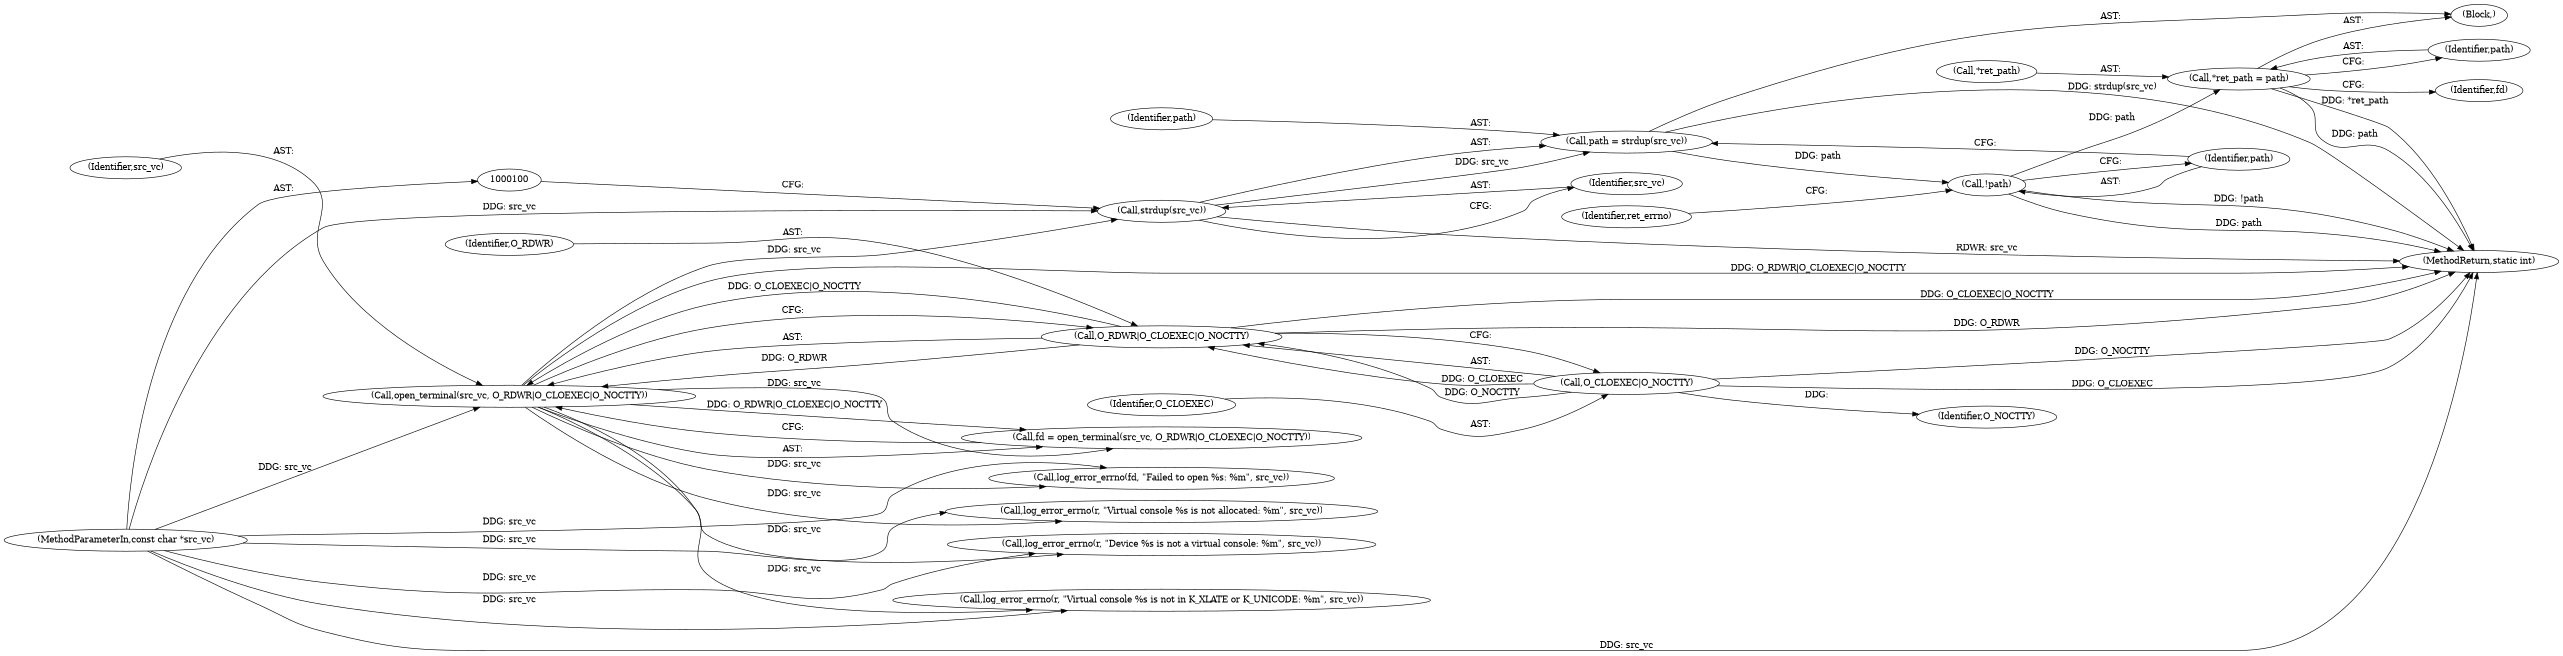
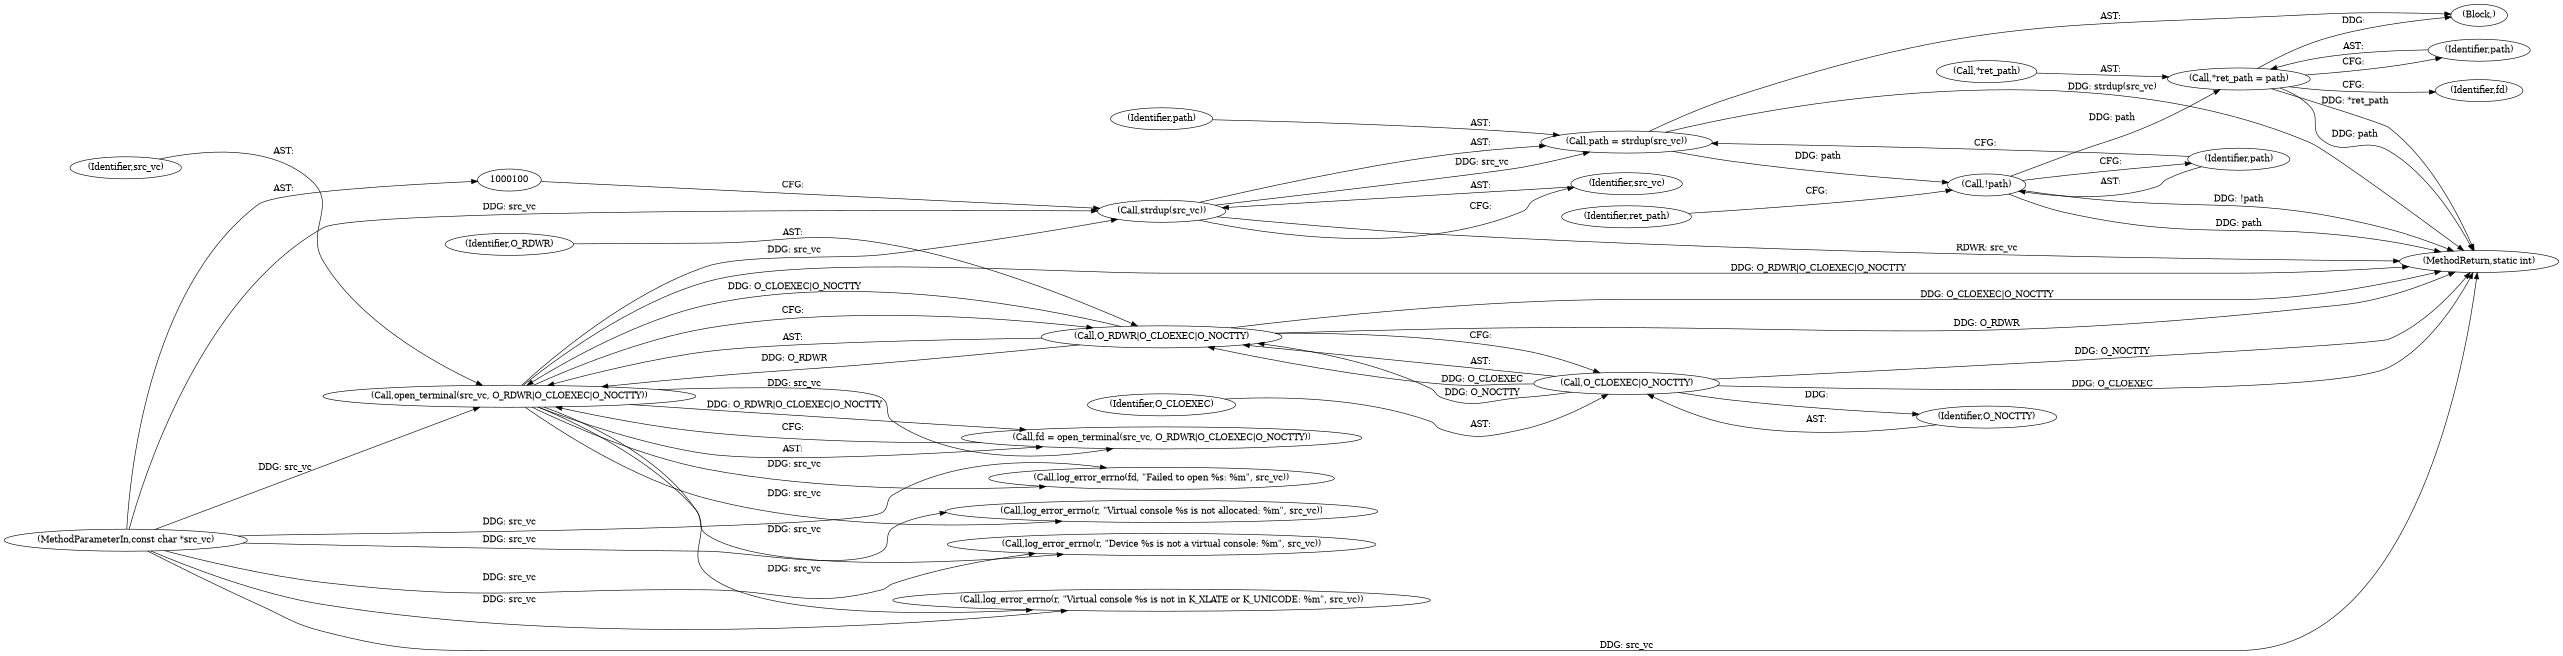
(2355, 21) -> (2355, 21)
(1627, 217) -> (1627, 217)
none -> (1792, 431)
